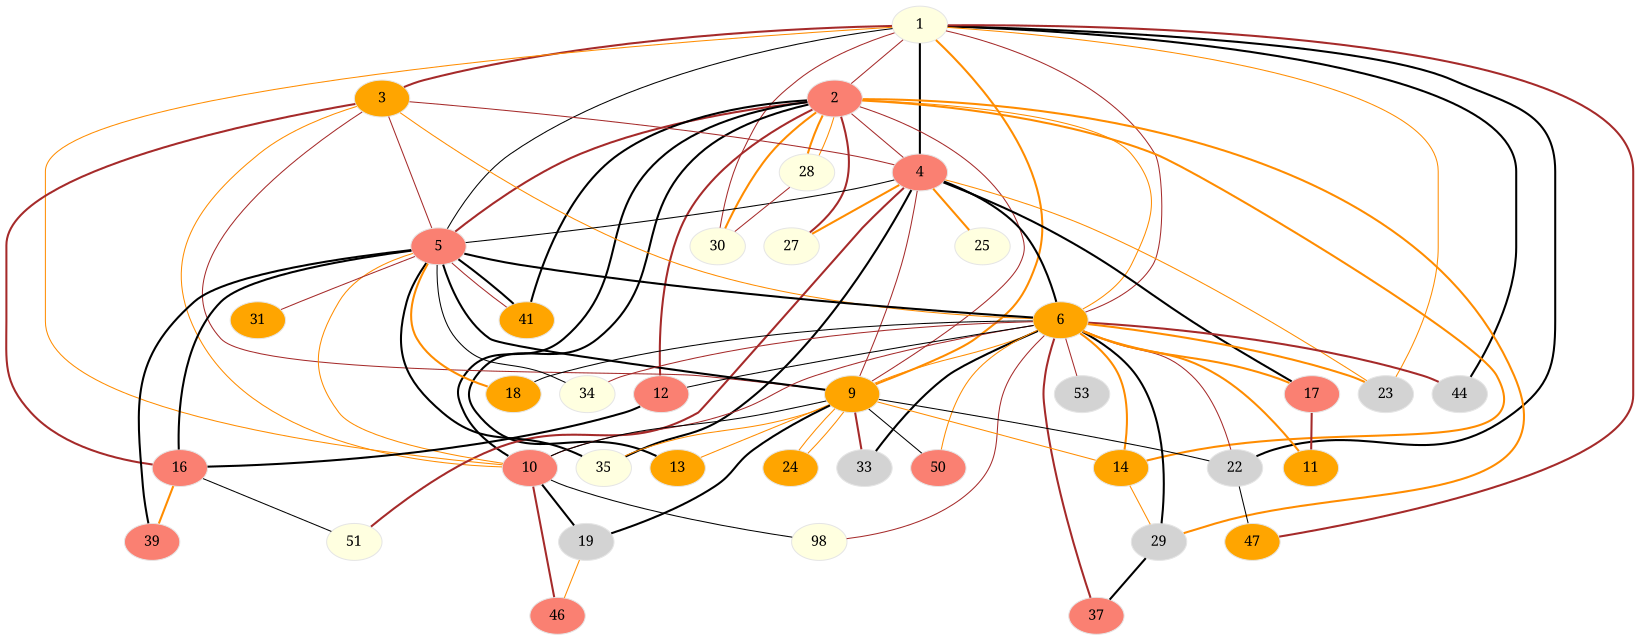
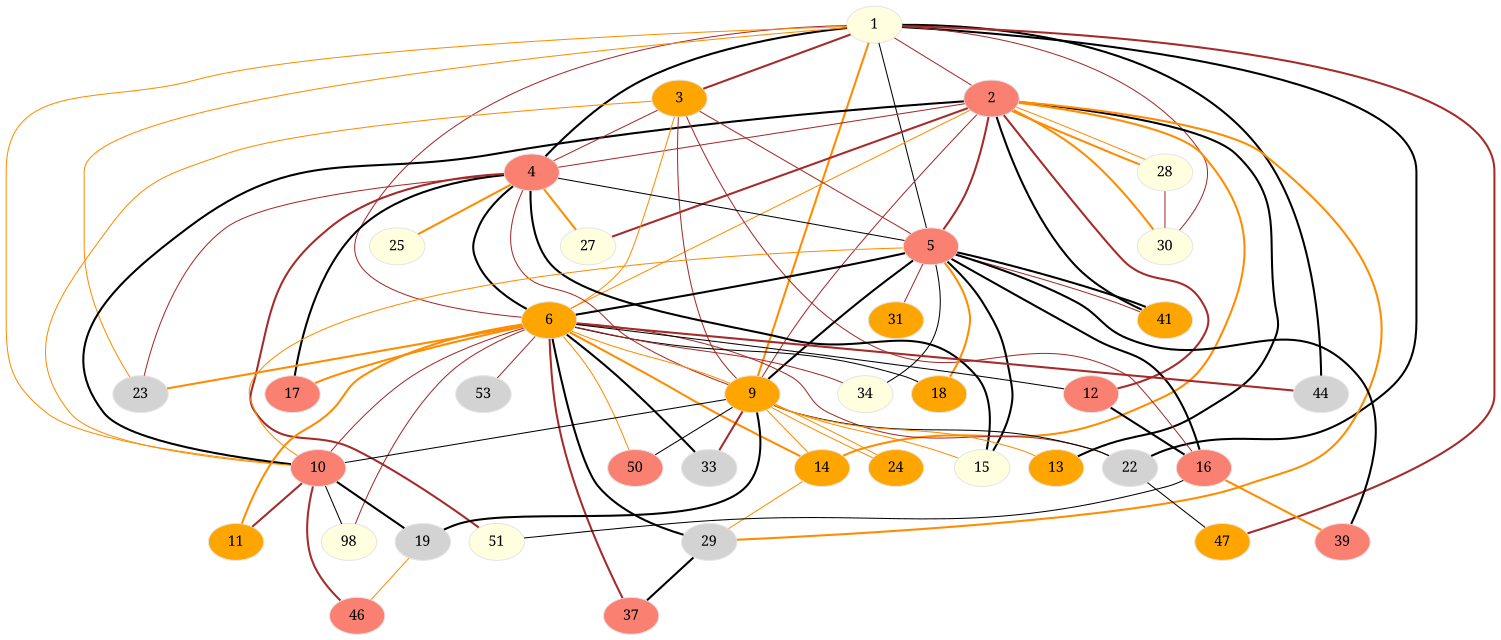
(27, 211) -> (856, 336)
(1164, 263) -> (278, 207)
(1311, 431) -> (277, 505)
(604, 468) -> (982, 468)
